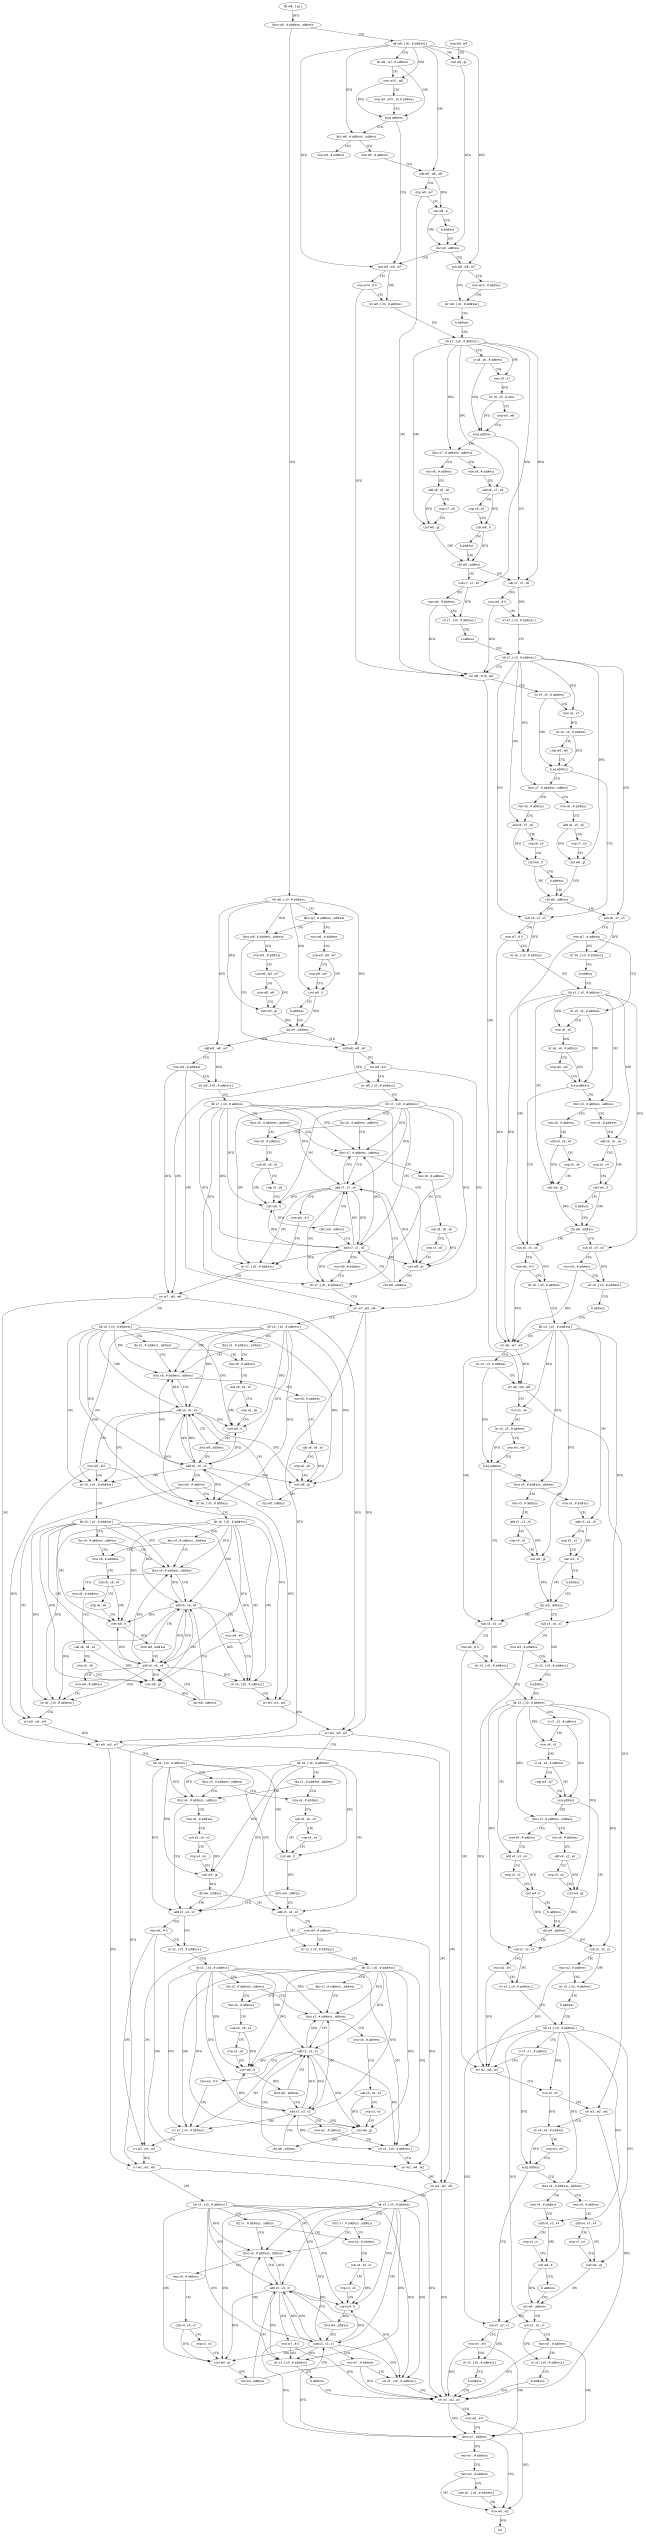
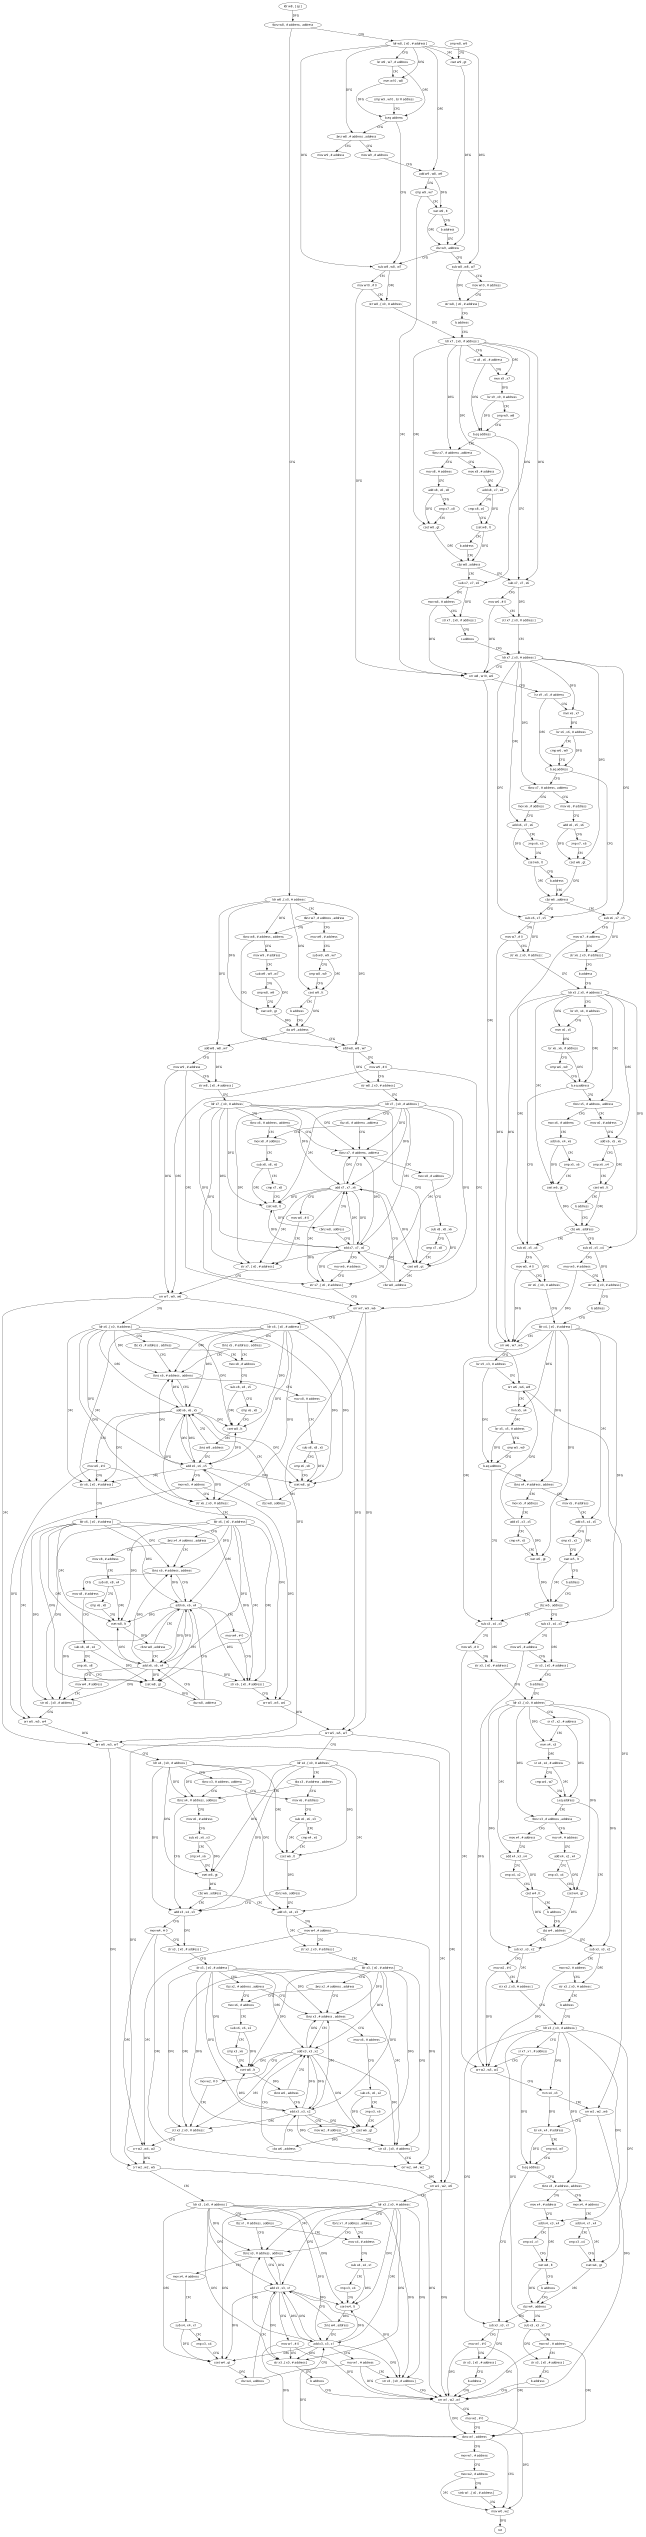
(394, 89) -> none
(502, 397) -> (502, 397)
(630, 971) -> (585, 1001)
(378, 1067) -> (378, 1067)
(523, 1364) -> (525, 1460)
(97, 1541) -> none
